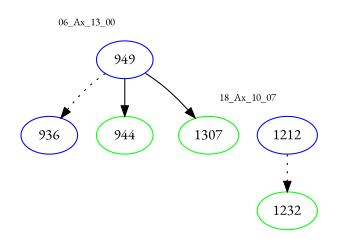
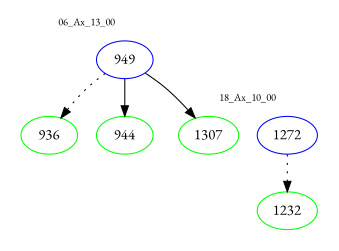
(248, 98) -> (248, 98)
(49, 135) -> (49, 135)
(287, 135) -> (287, 135)
